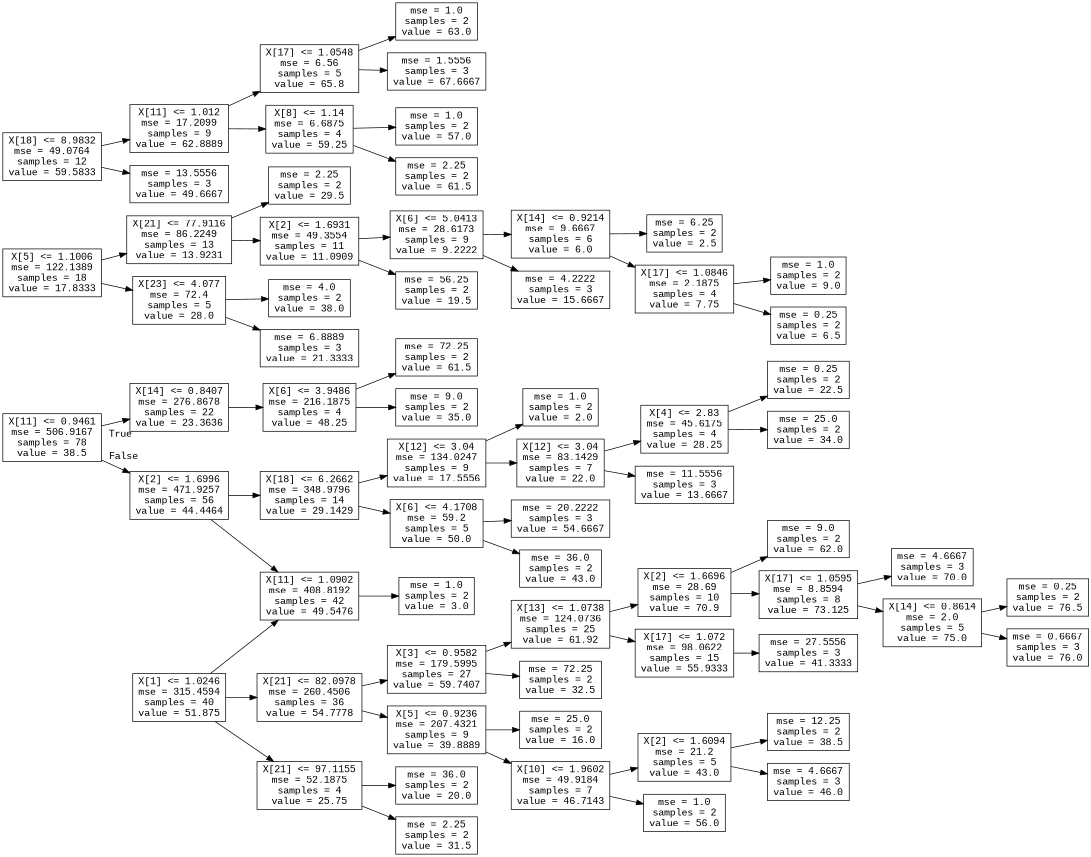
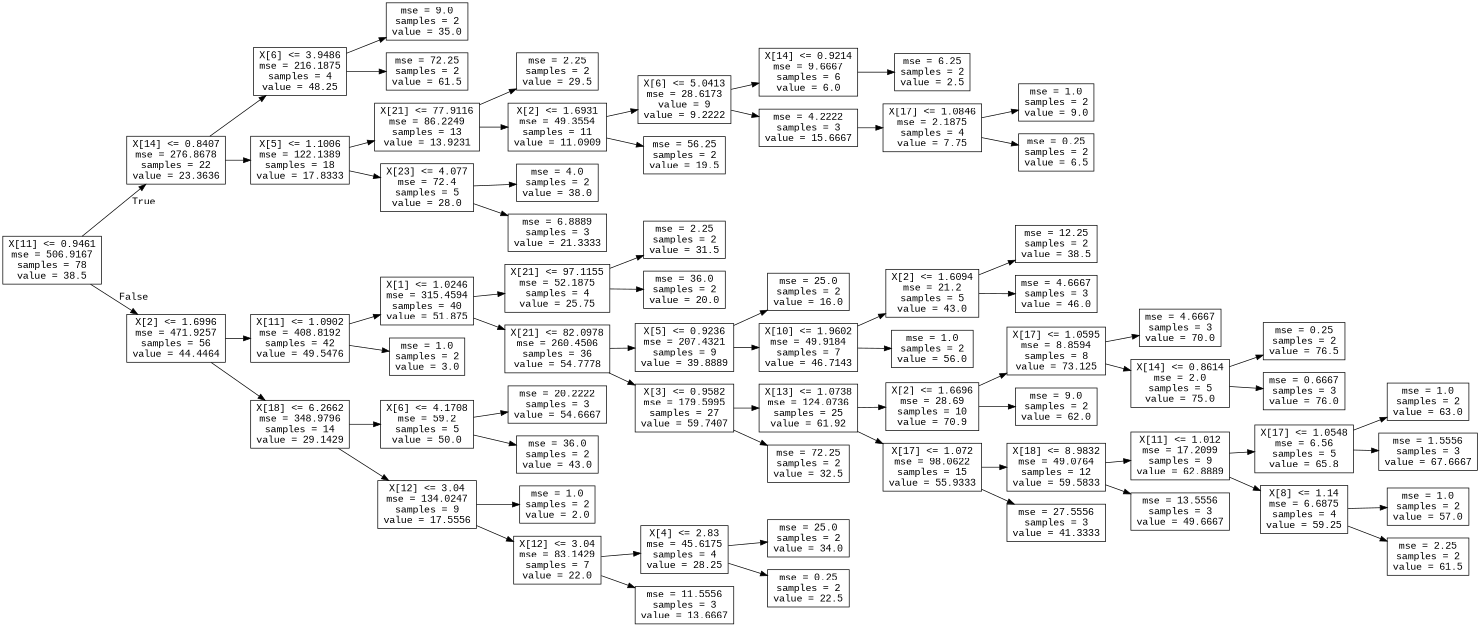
none -> (234, 160)
(437, 235) -> (684, 100)
(619, 260) -> (867, 128)
none -> (991, 467)
(242, 649) -> (362, 320)
